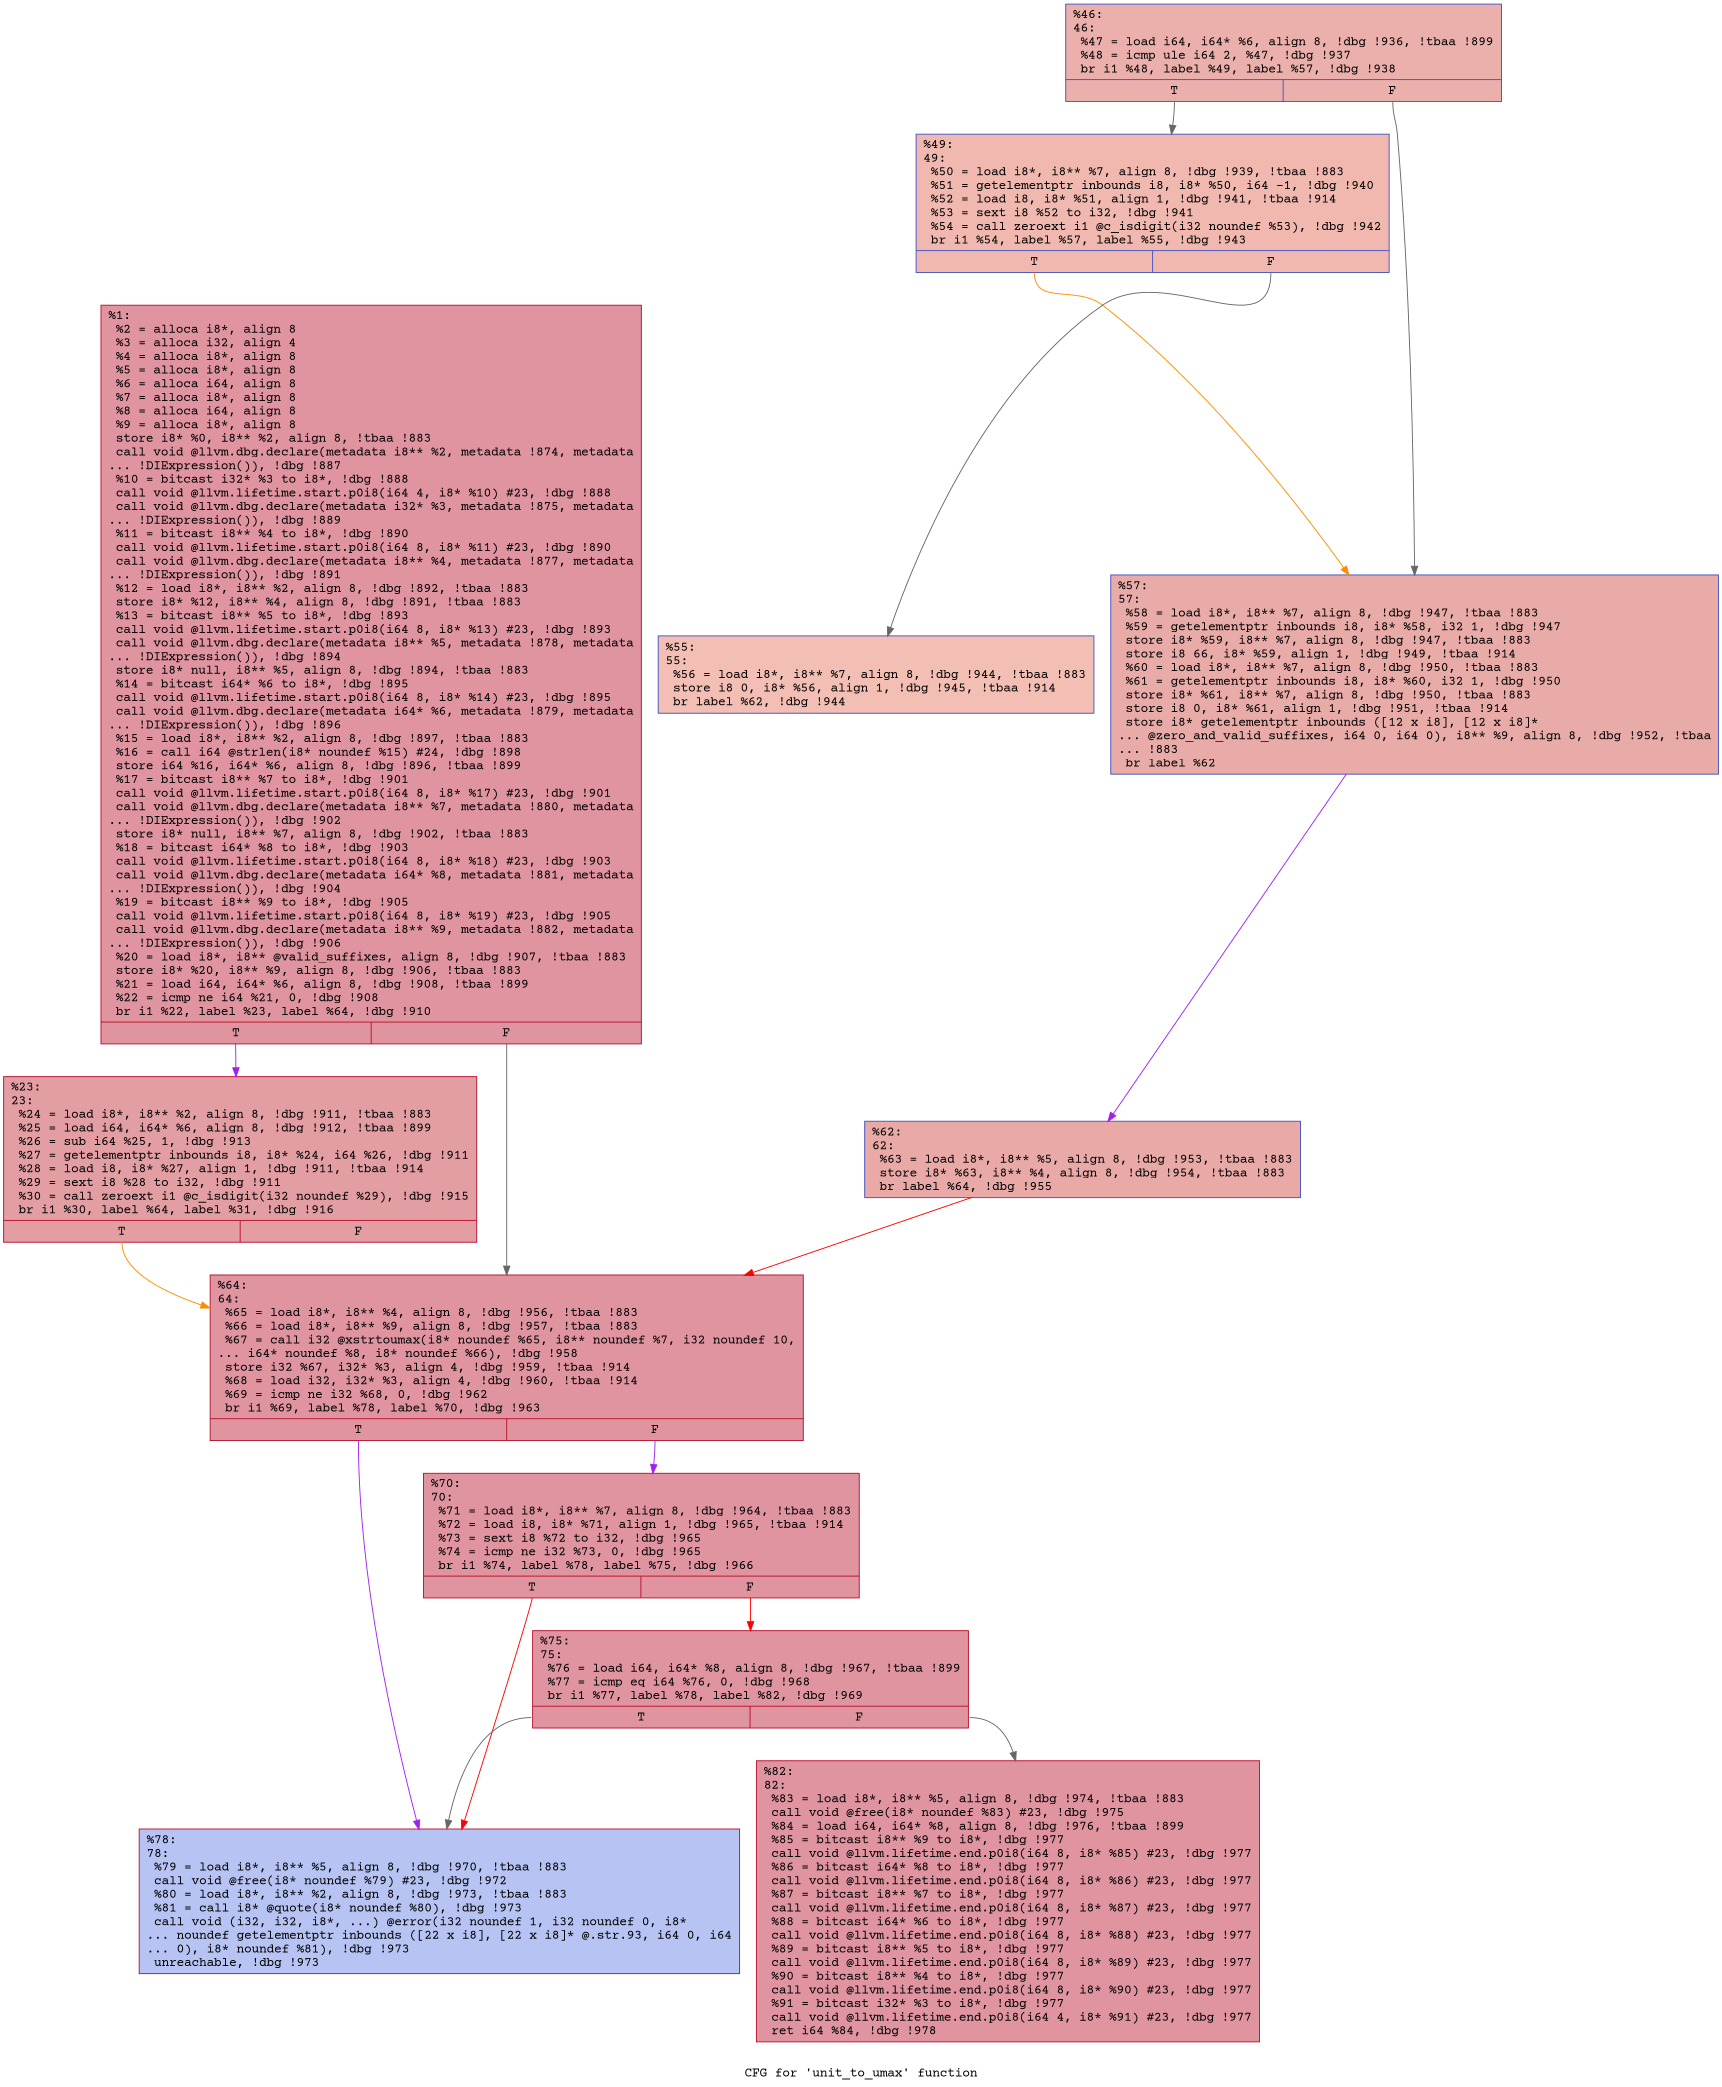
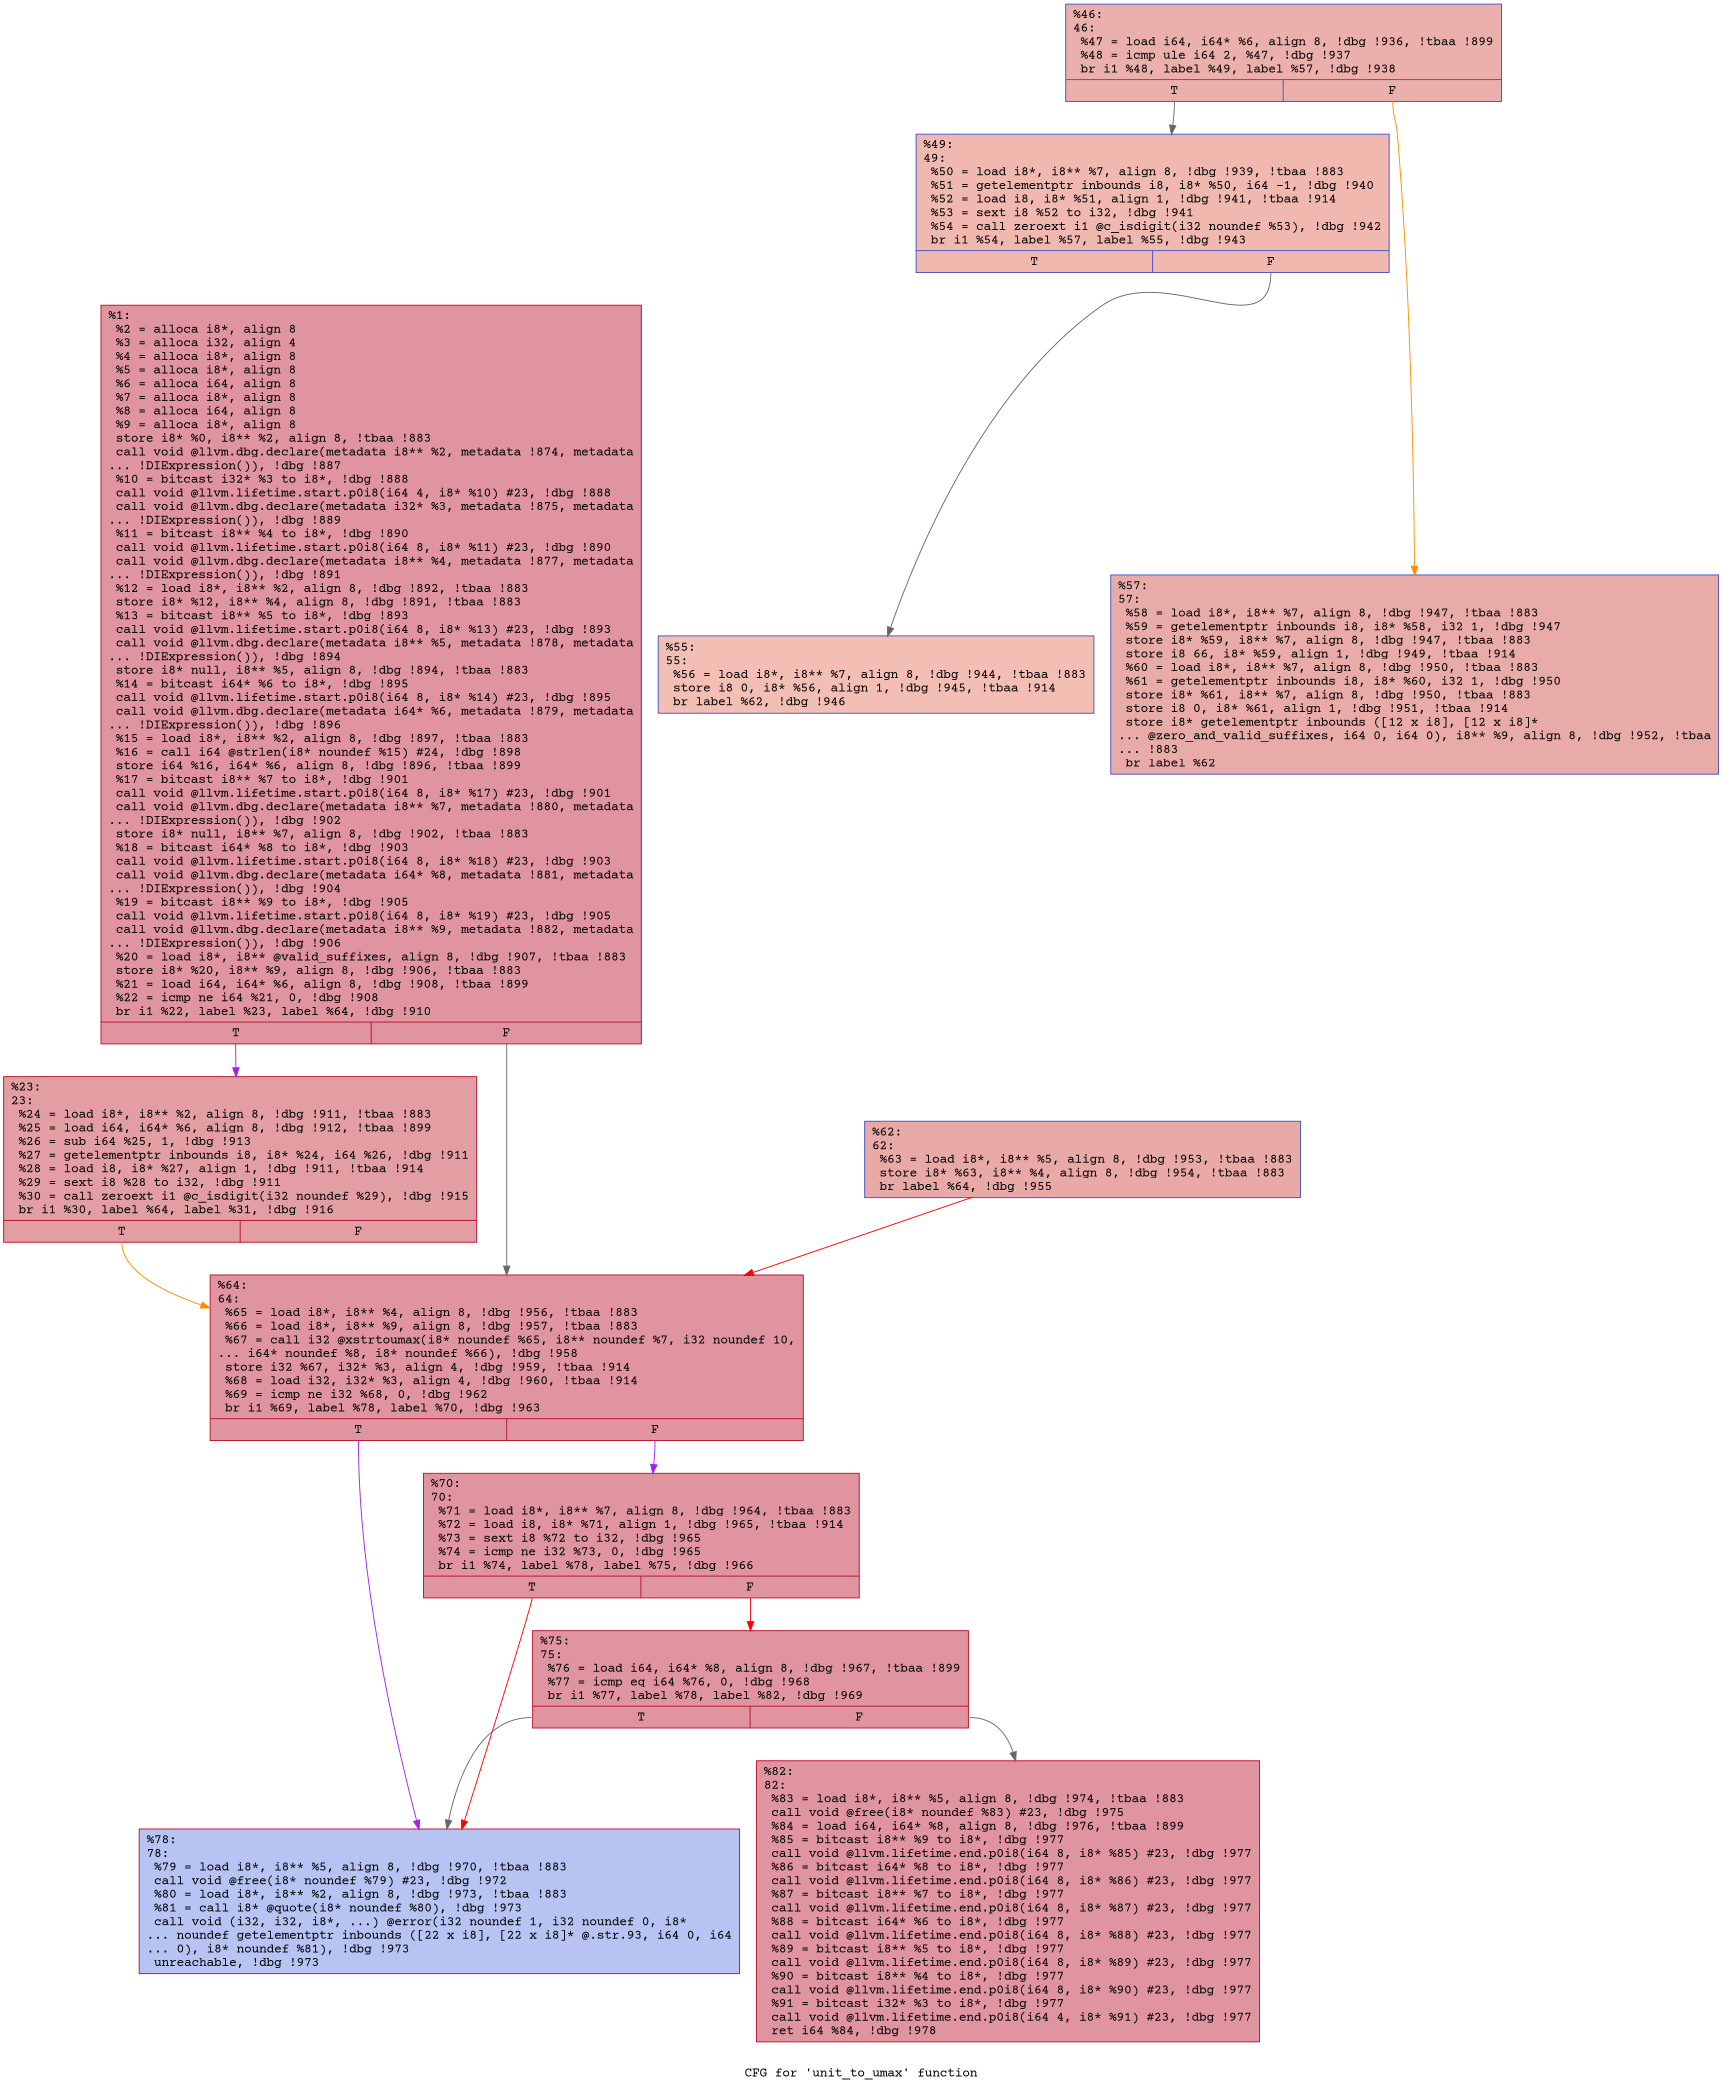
(1409, 333) -> (1409, 333)
(1204, 398) -> none
(756, 701) -> (756, 701)
(1230, 944) -> none
